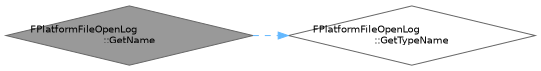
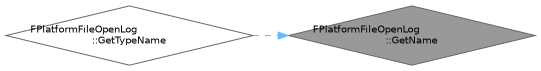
(265, 36) -> (265, 36)
